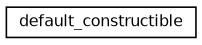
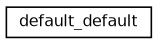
(101, 22) -> (79, 22)
